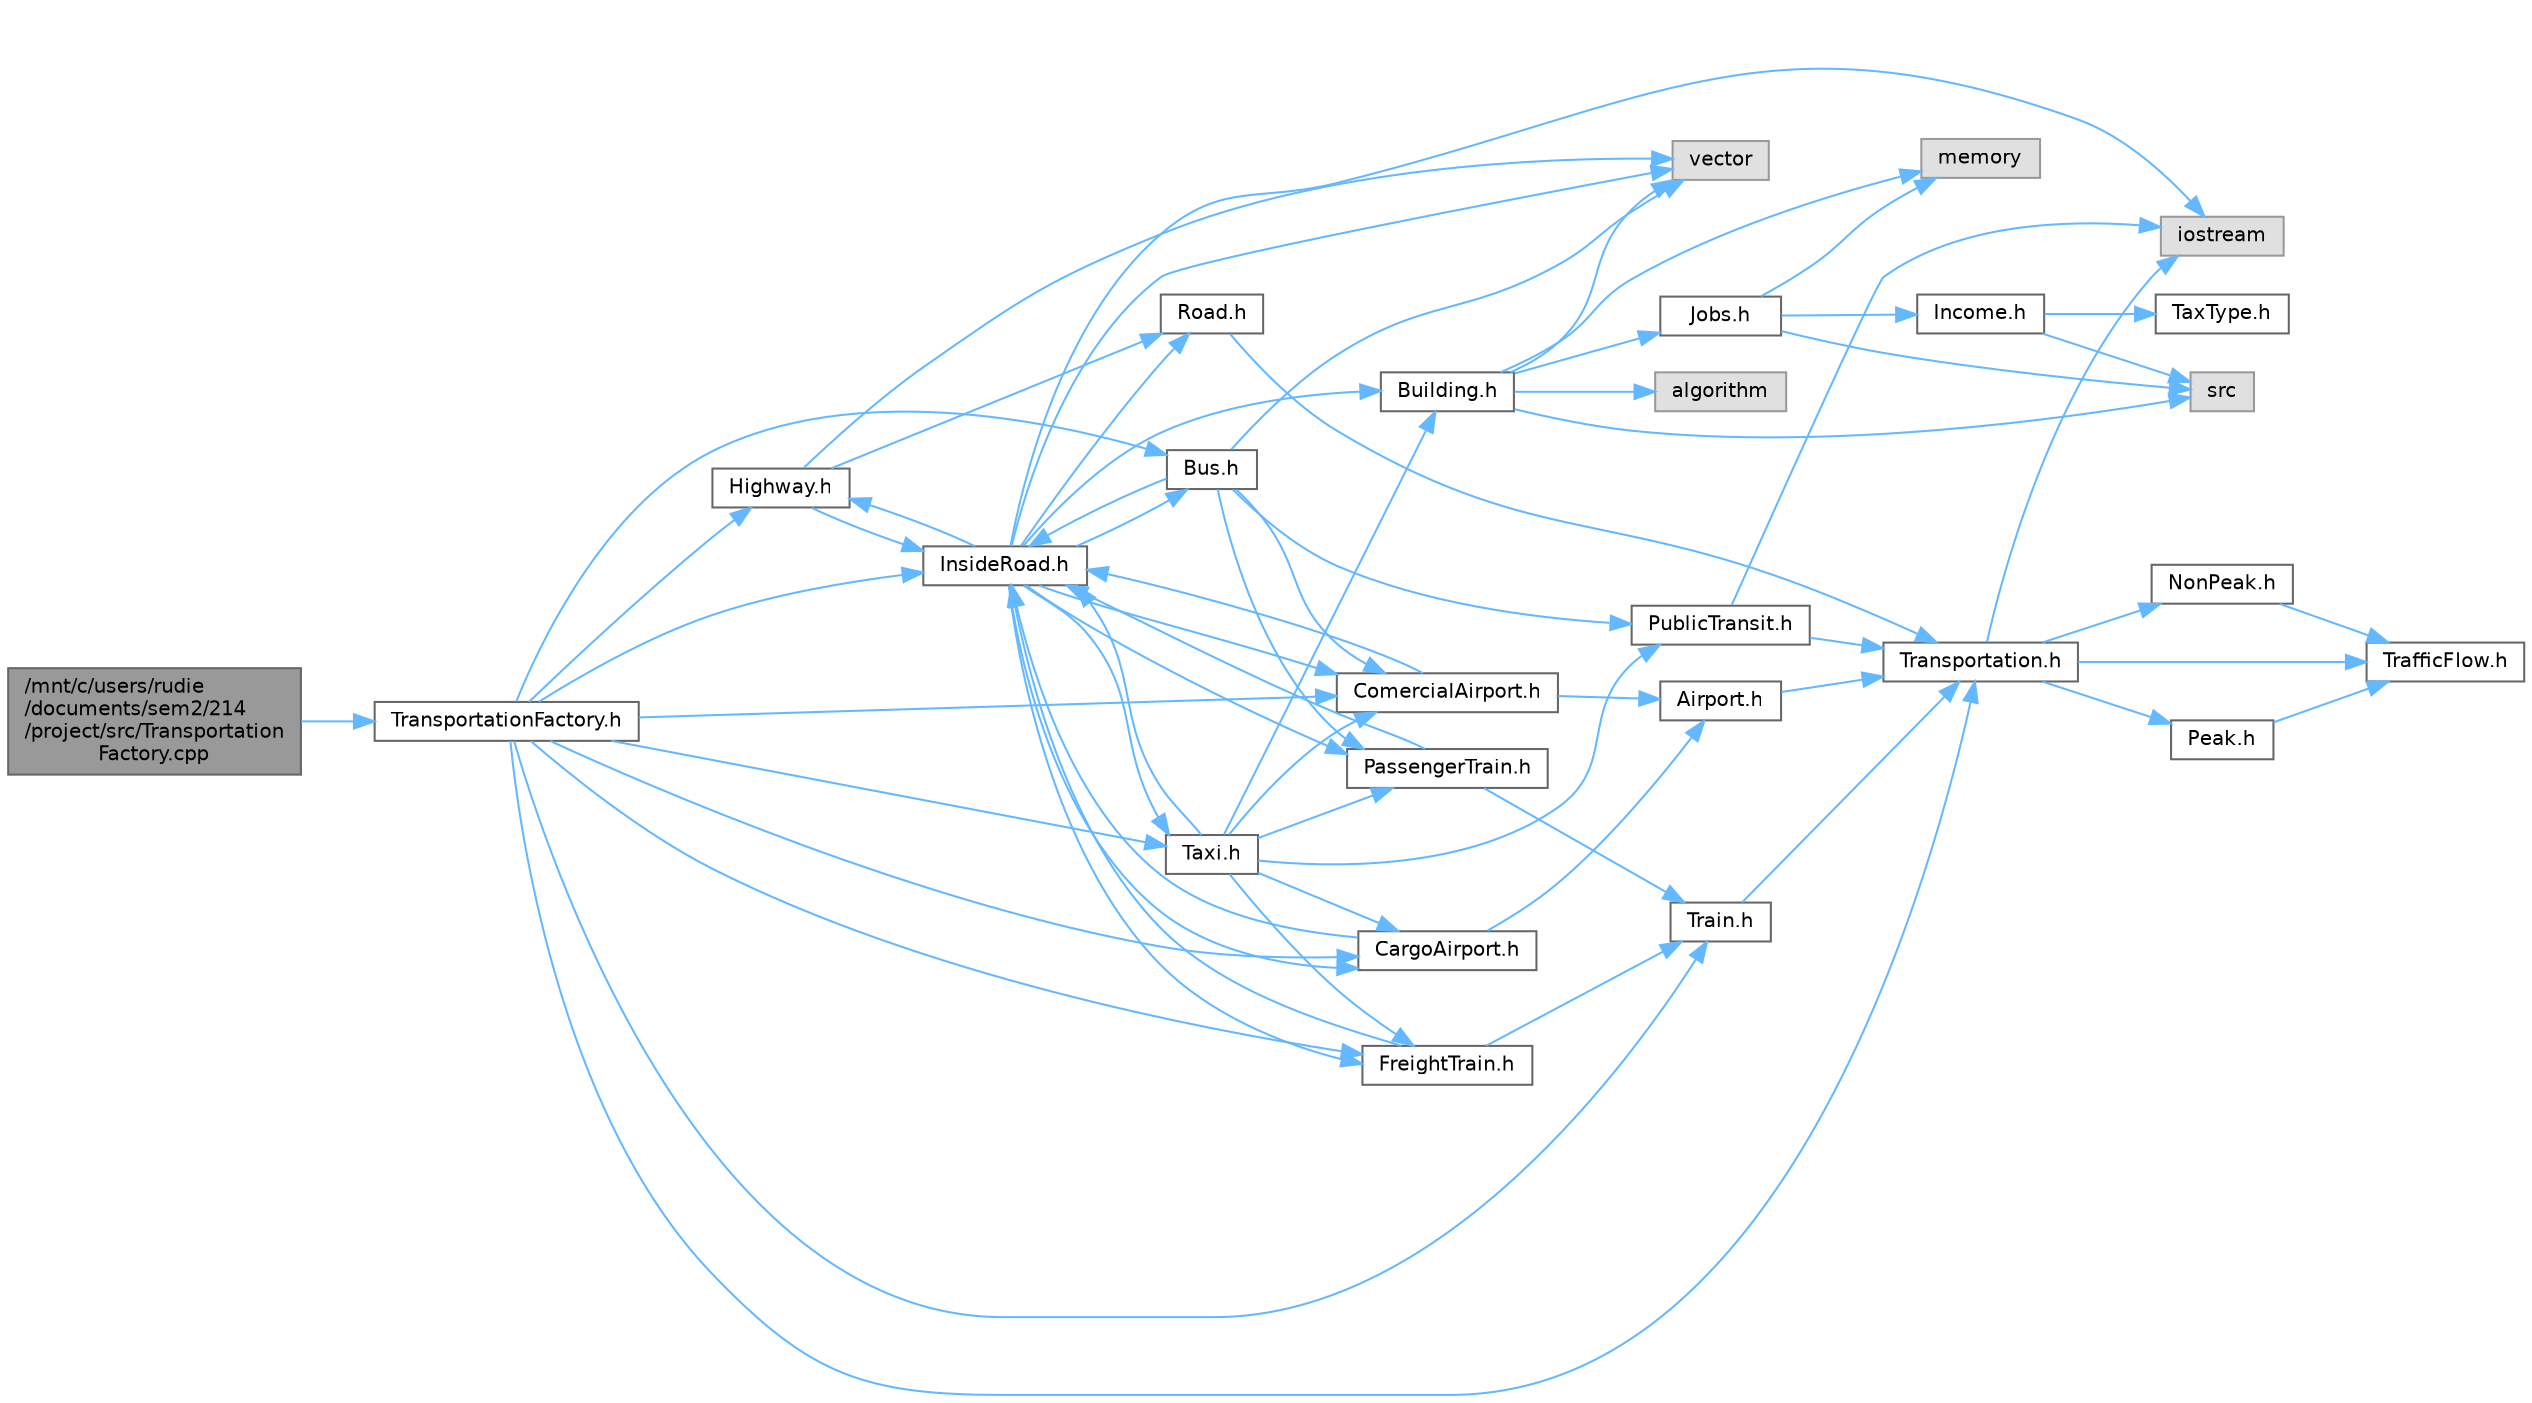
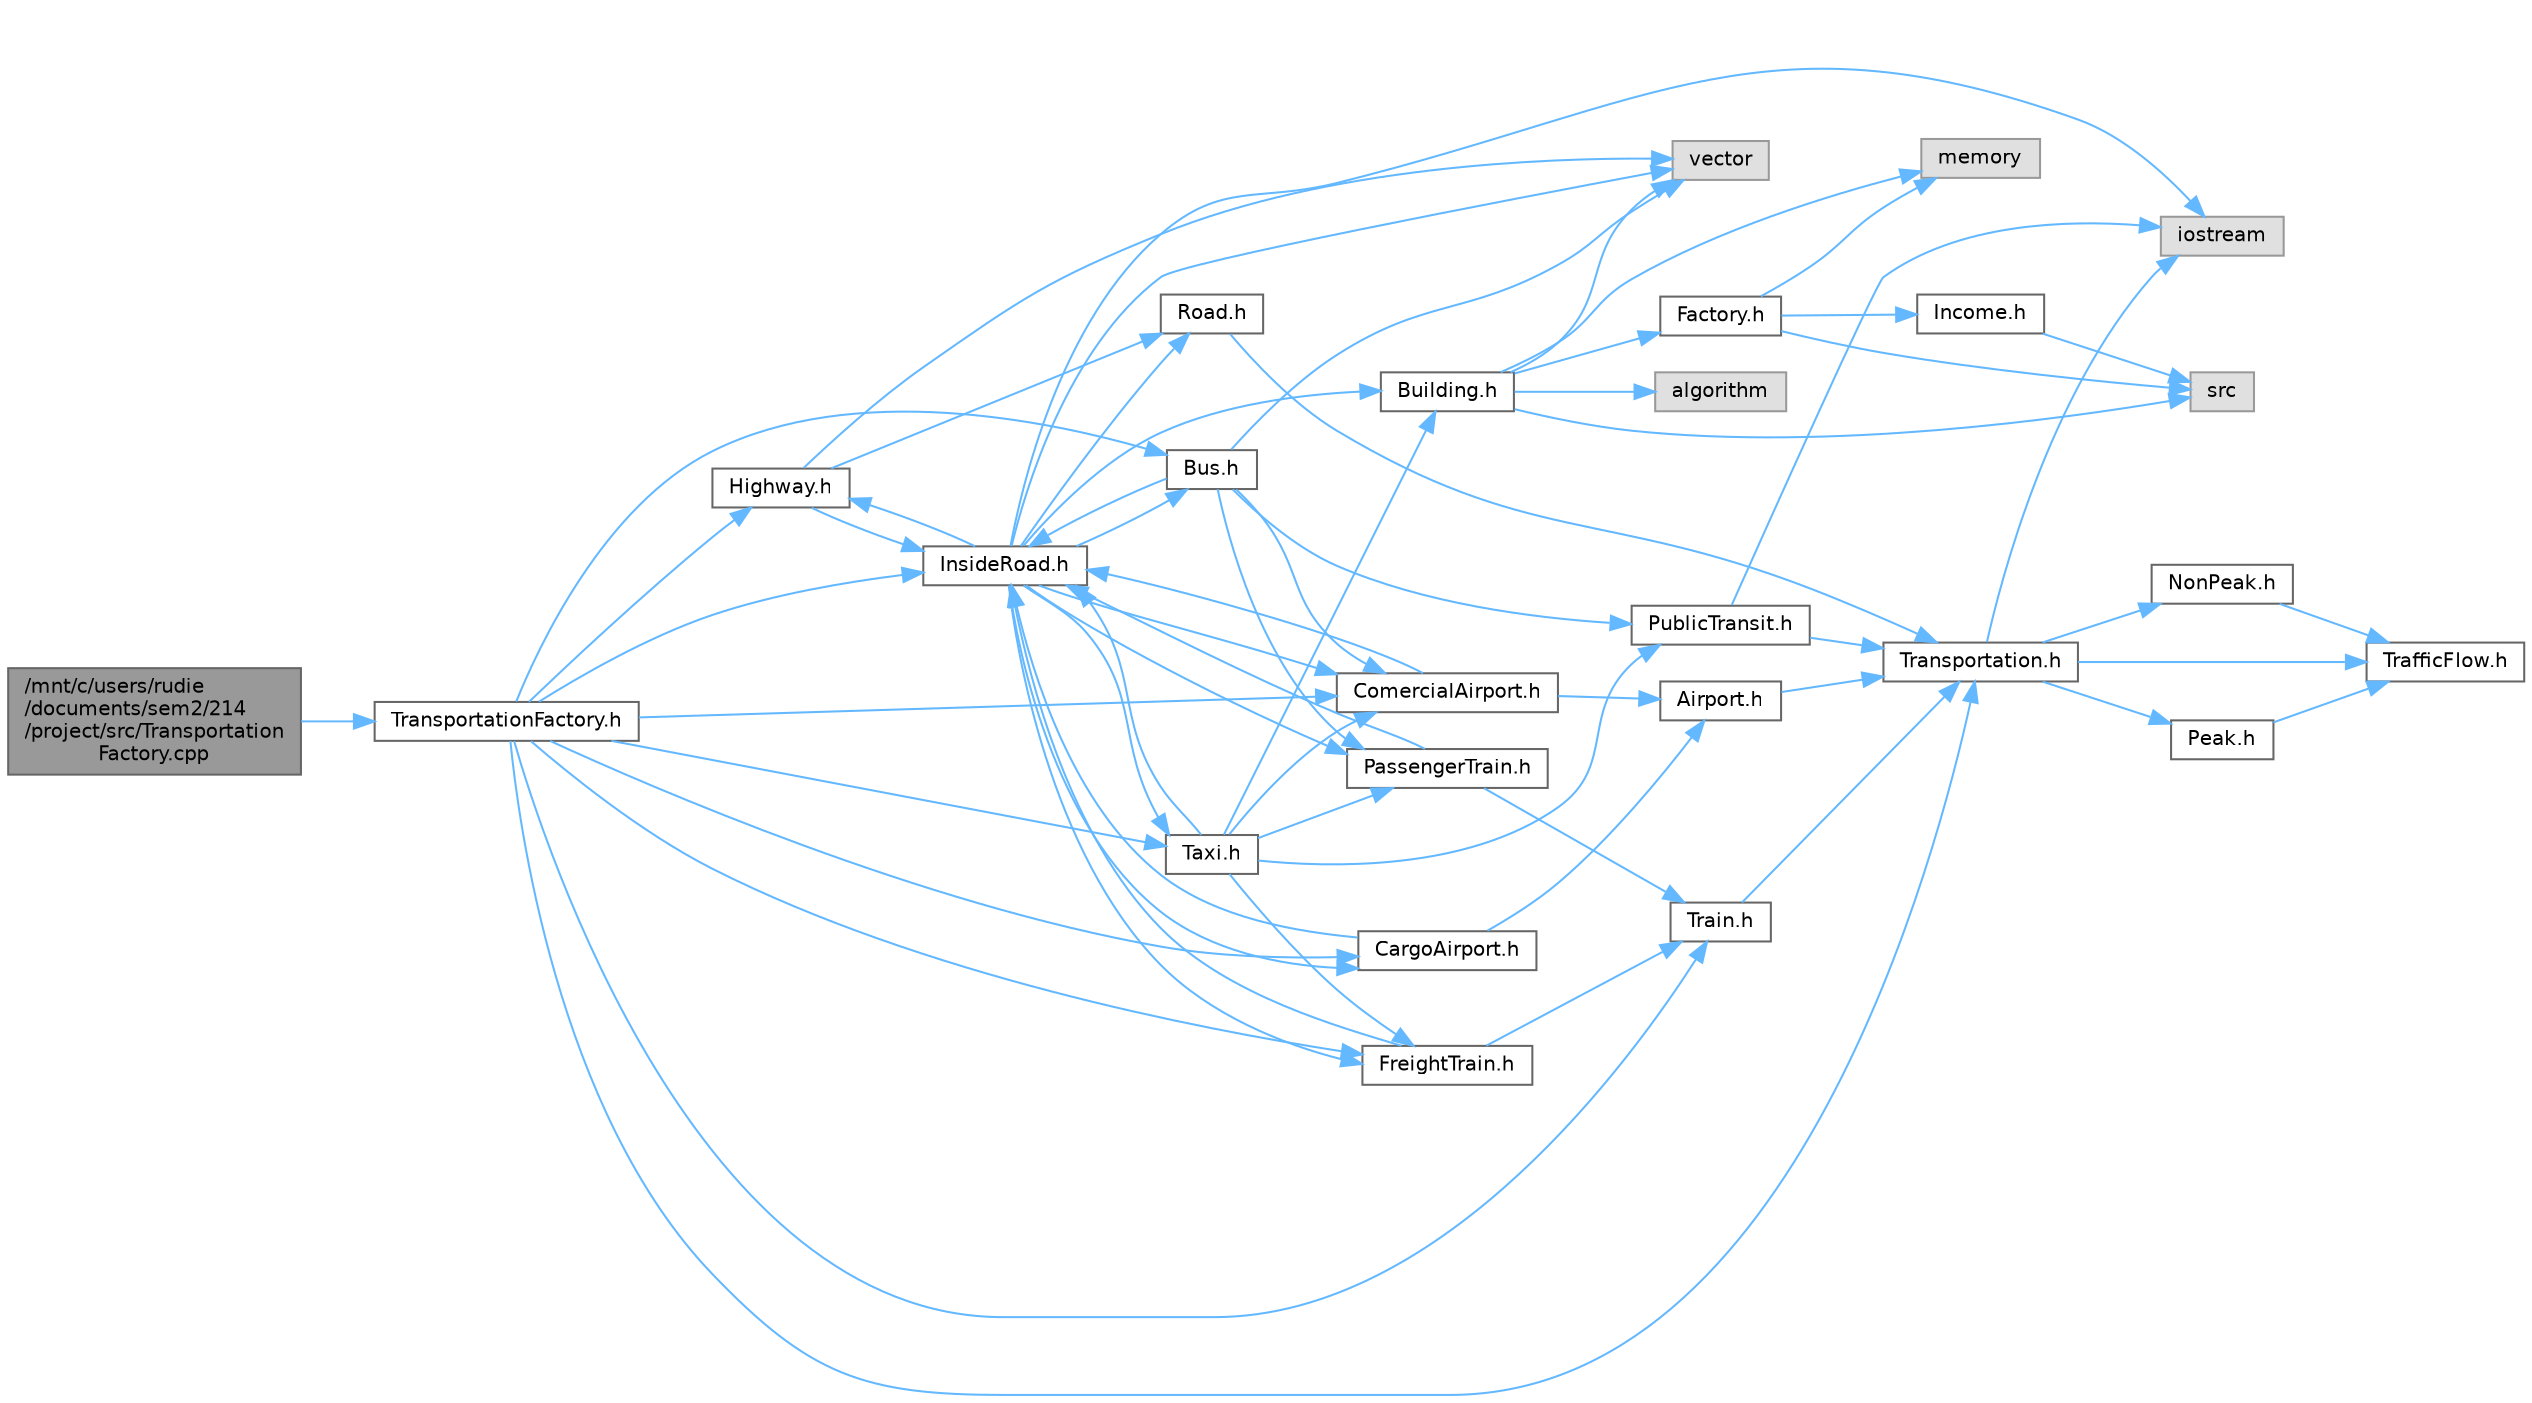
(2222, 314) -> none
(1721, 316) -> (1721, 316)
(1318, 898) -> none
